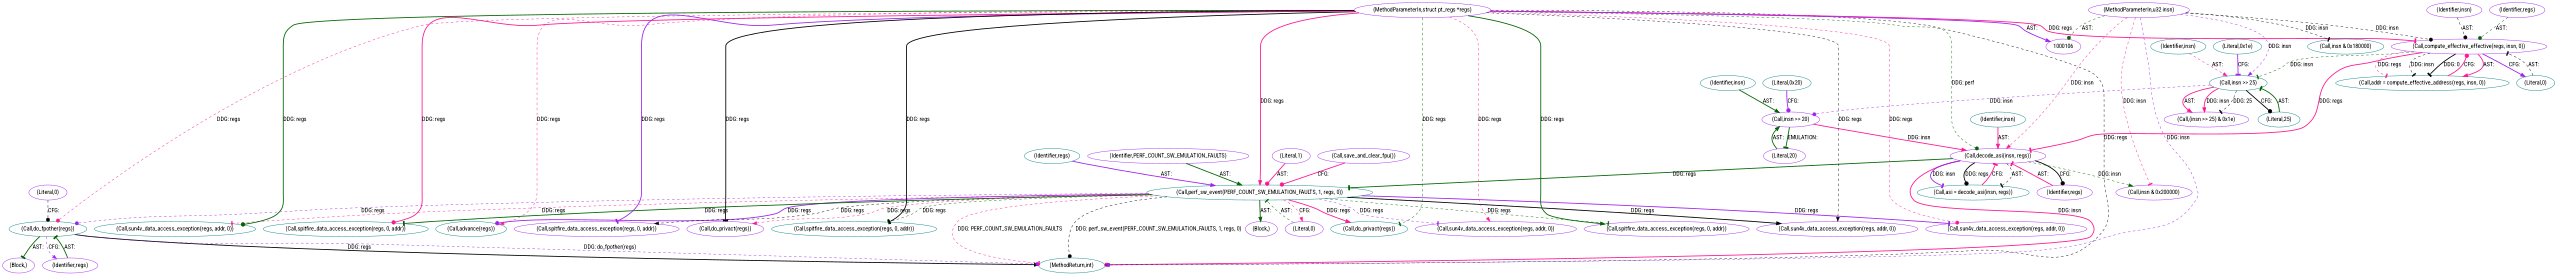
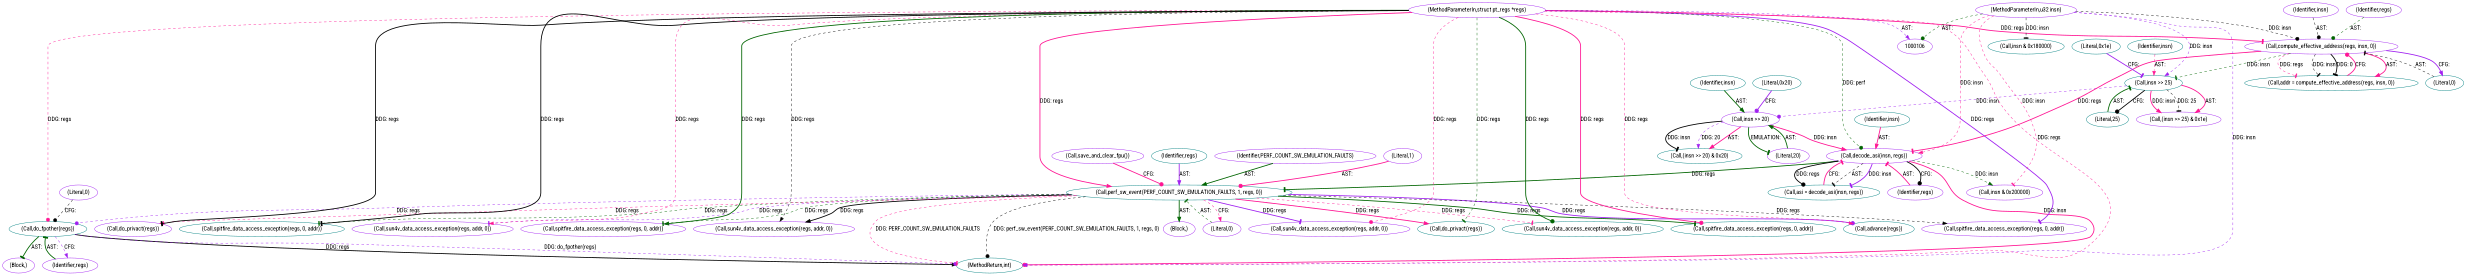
(1770, 15) -> (1728, 13)
(2469, 47) -> (2321, 47)
none -> (1700, 156)
(2041, 256) -> (1951, 252)
